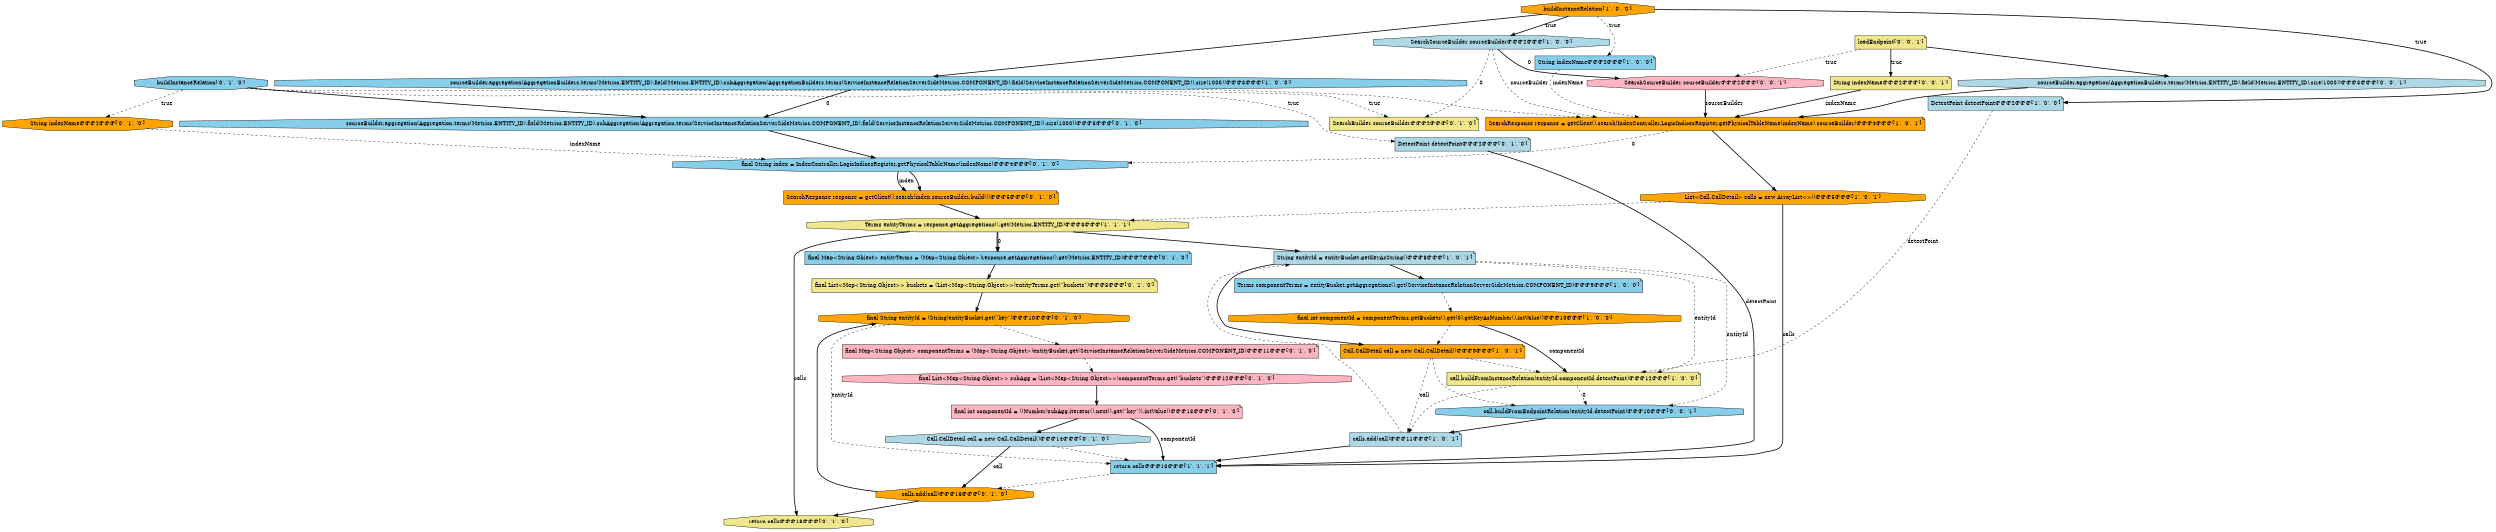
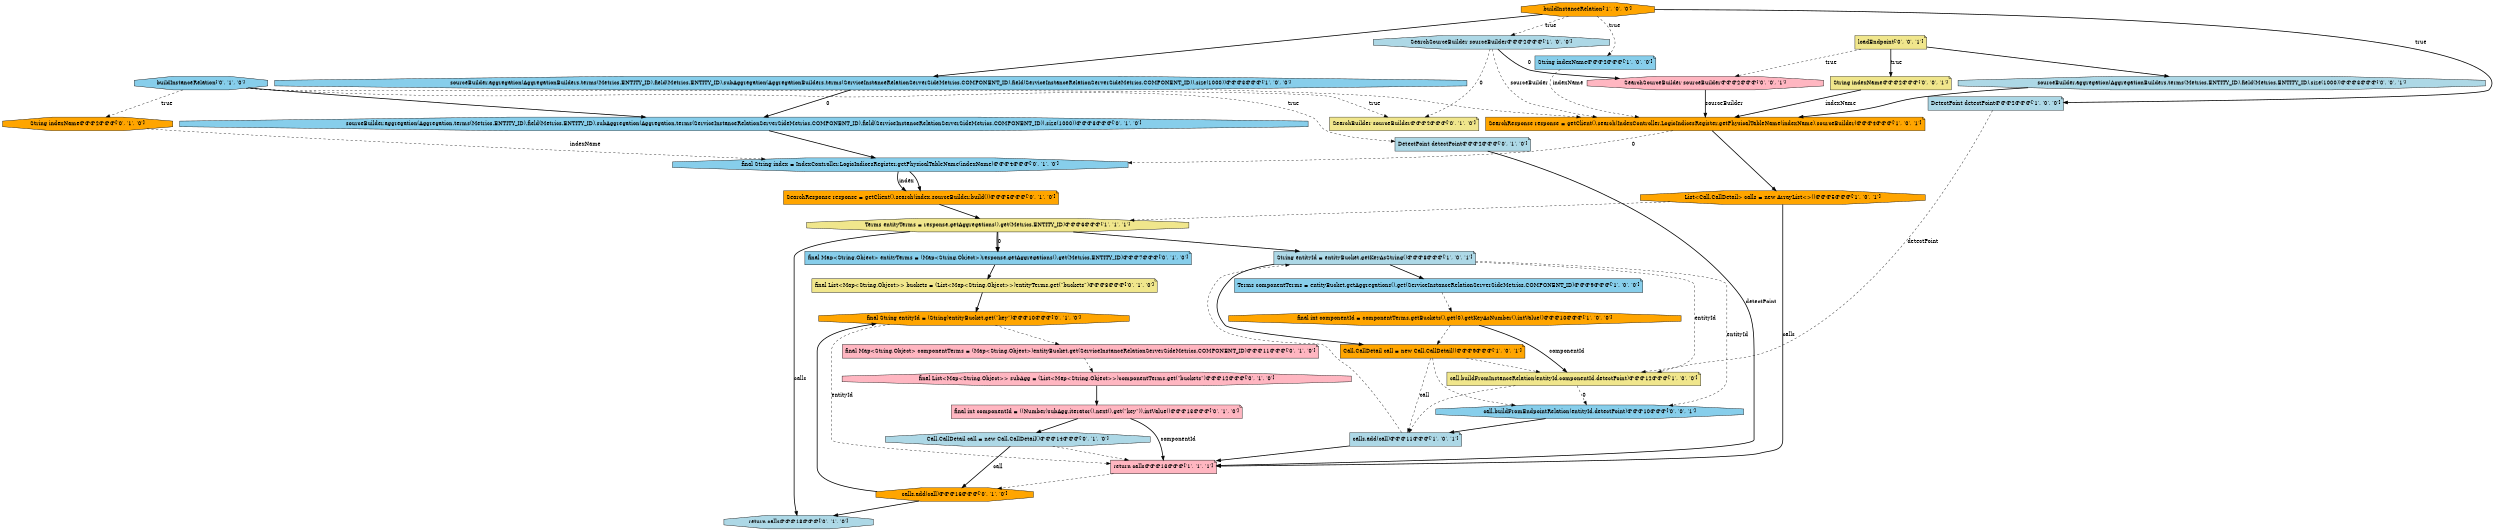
(1541, 25) -> (1541, 25)
(1164, 467) -> (1164, 467)
(799, 522) -> (799, 522)
